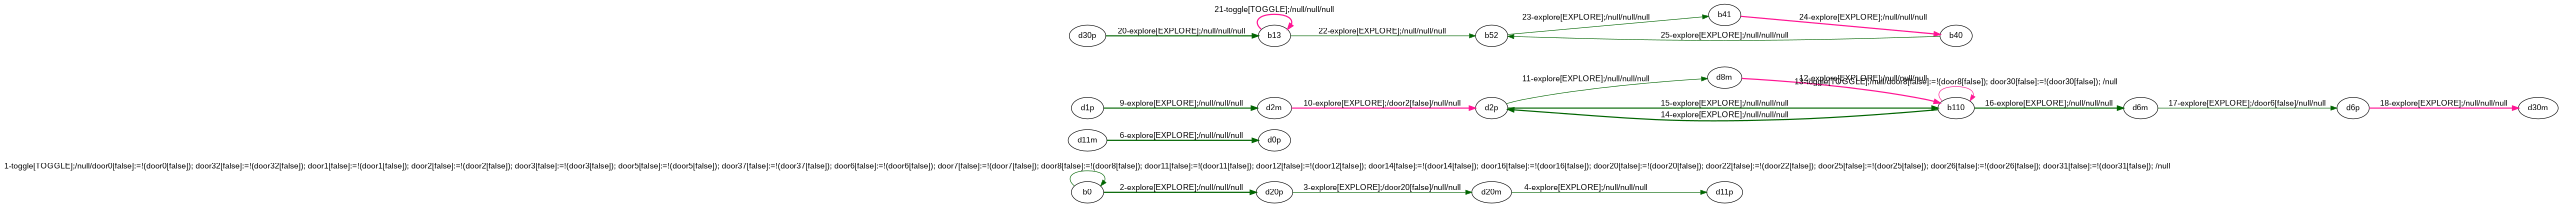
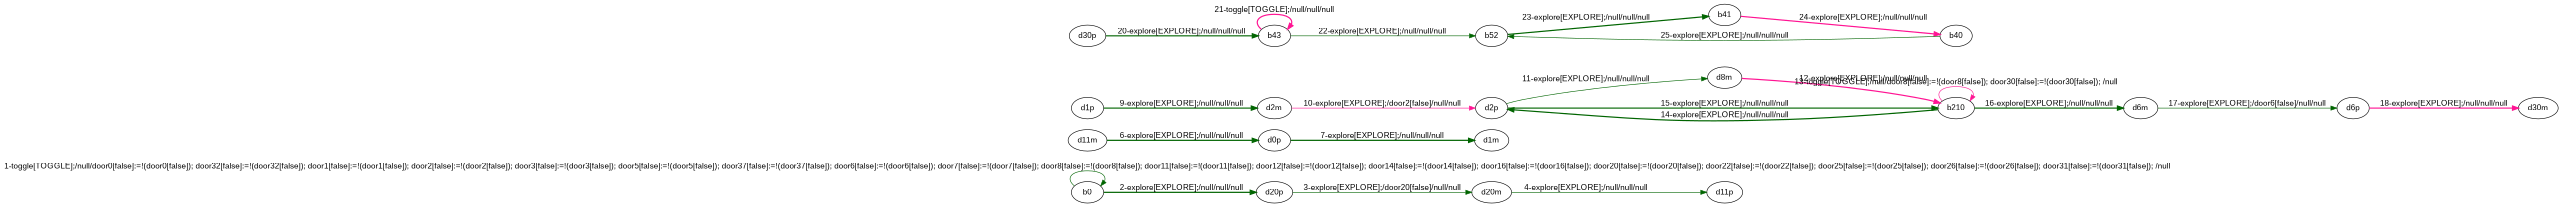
(1605, 26) -> (1605, 26)
(1274, 36) -> (1274, 36)
(1381, 108) -> (1381, 108)
(1956, 108) -> (1956, 108)
none -> (1492, 140)
